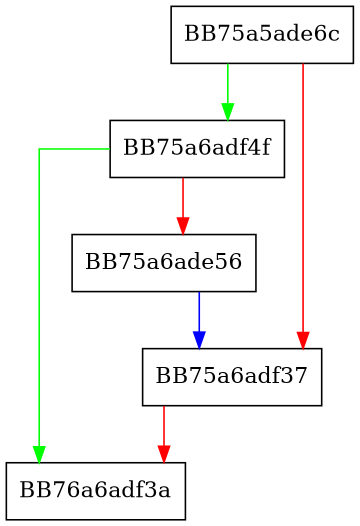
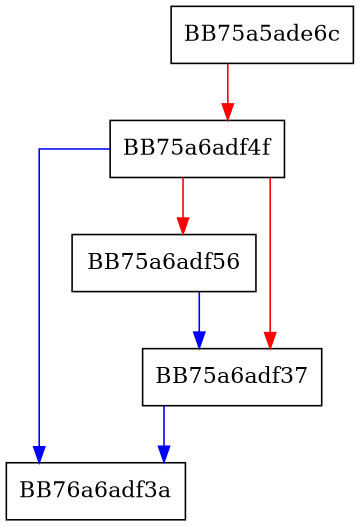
(228, 84) -> (228, 84)
(303, 198) -> (270, 255)
(39, 263) -> (39, 263)
(164, 263) -> (164, 263)
(164, 426) -> (164, 426)
